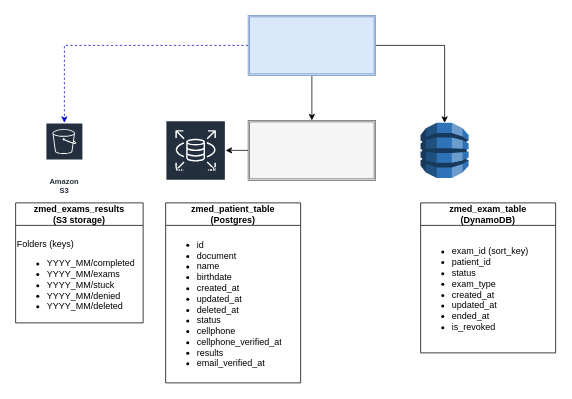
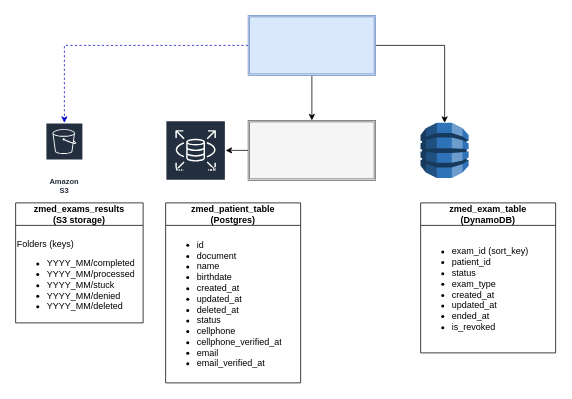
(59, 274) -> (60, 274)
(215, 304) -> (215, 304)
